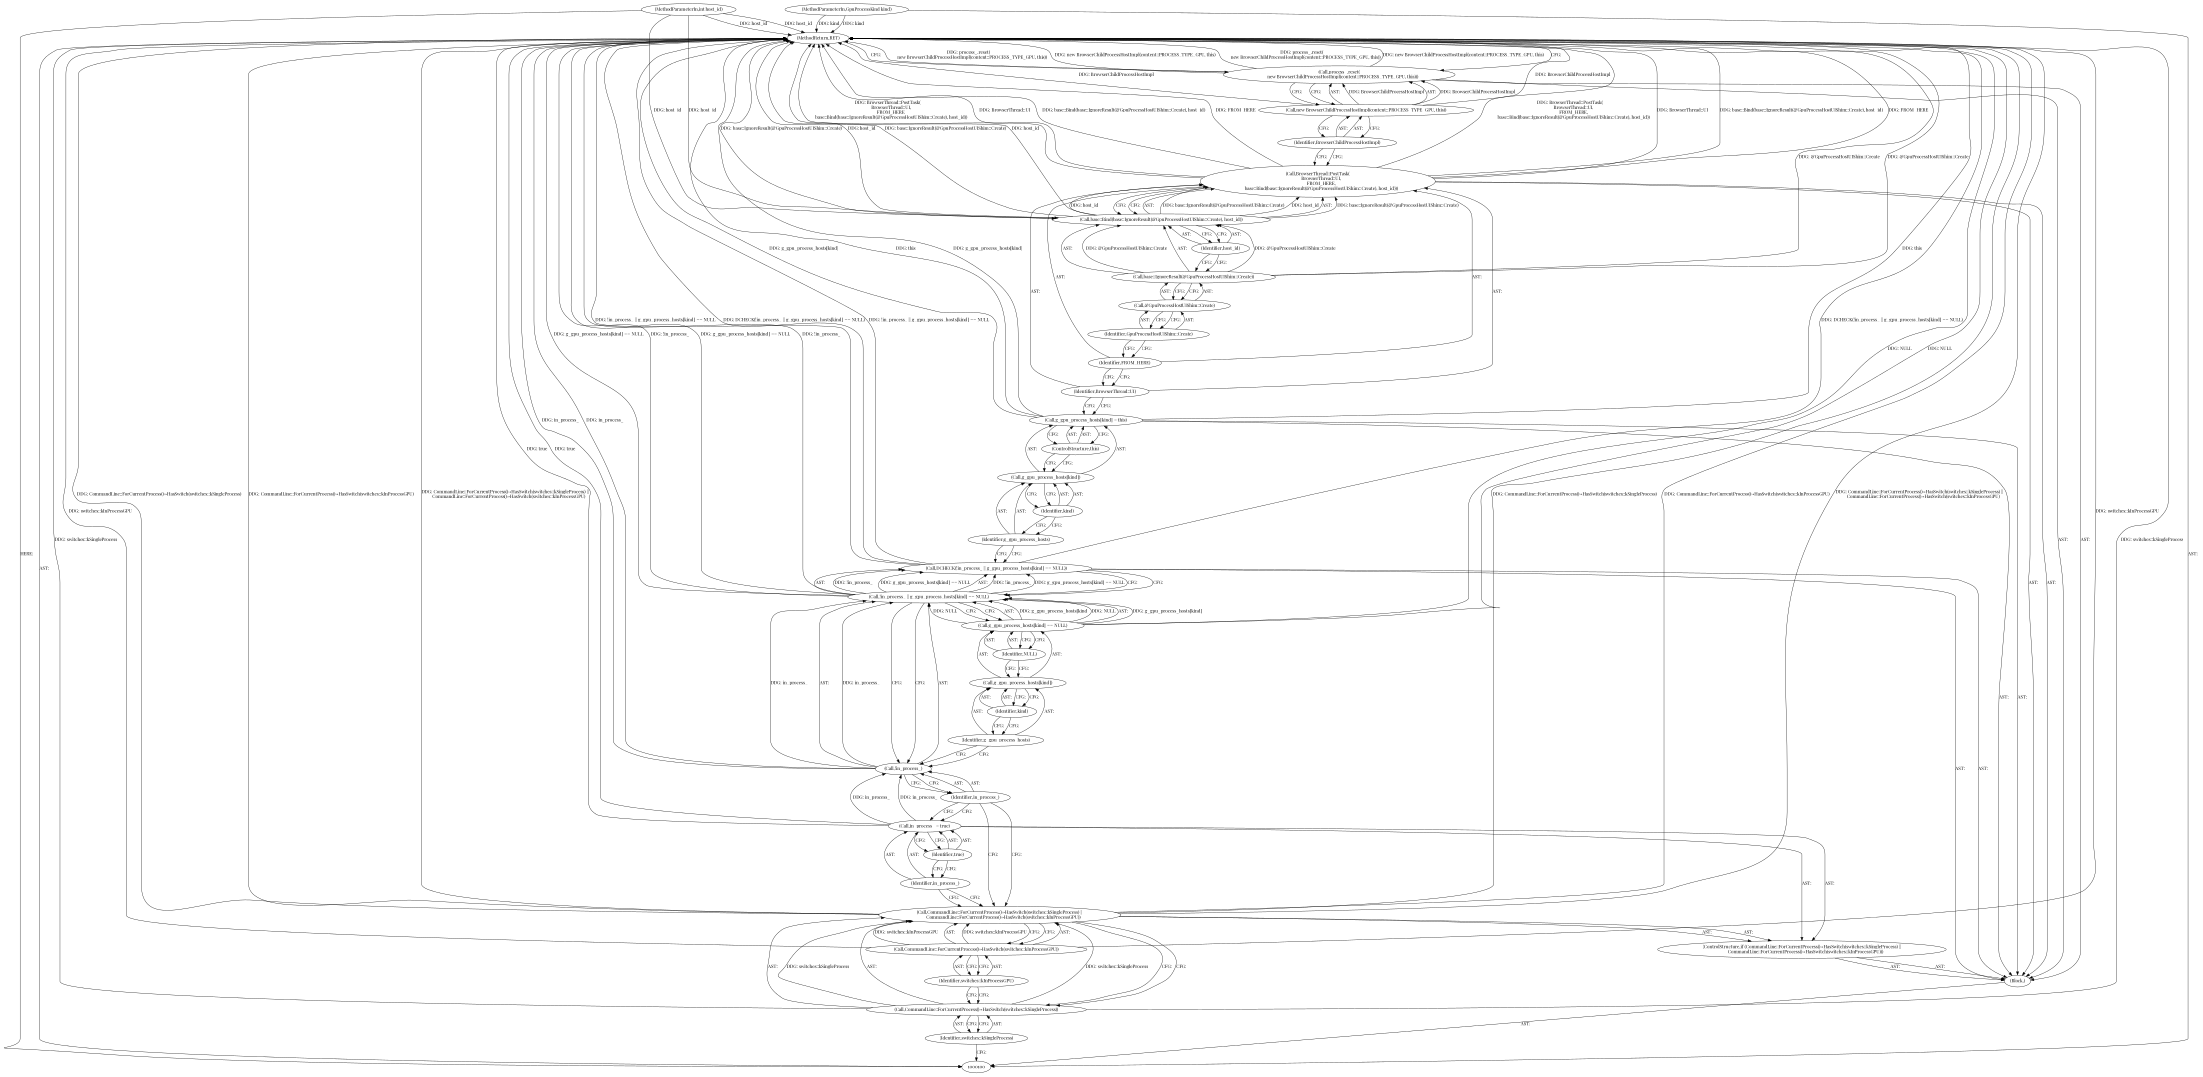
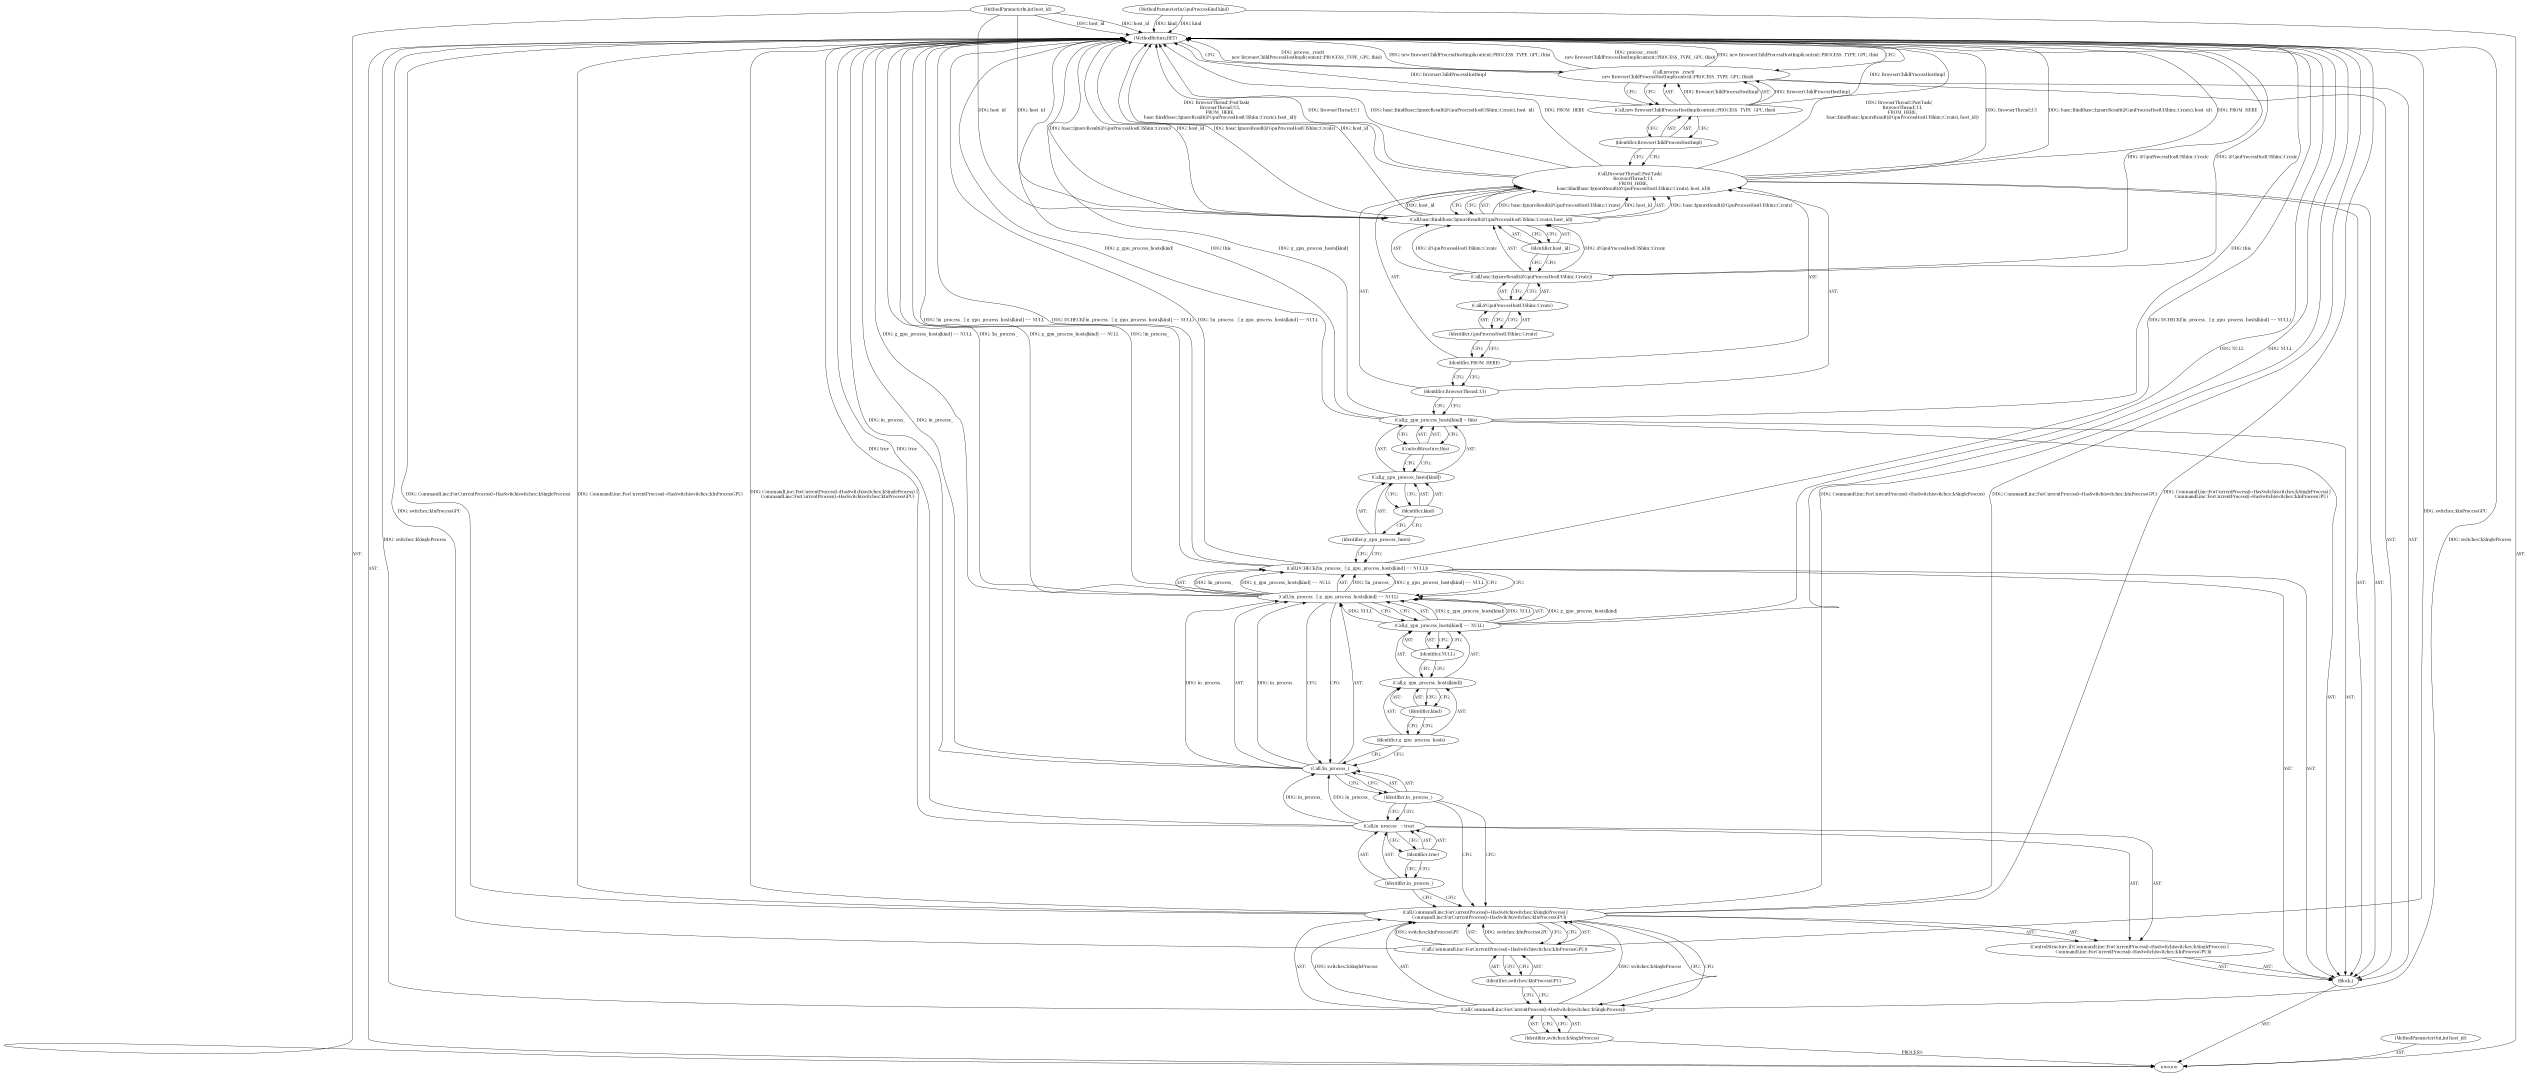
(27, 554) -> (358, 554)
none -> (2431, 1038)
(982, 1053) -> (1913, 1053)
